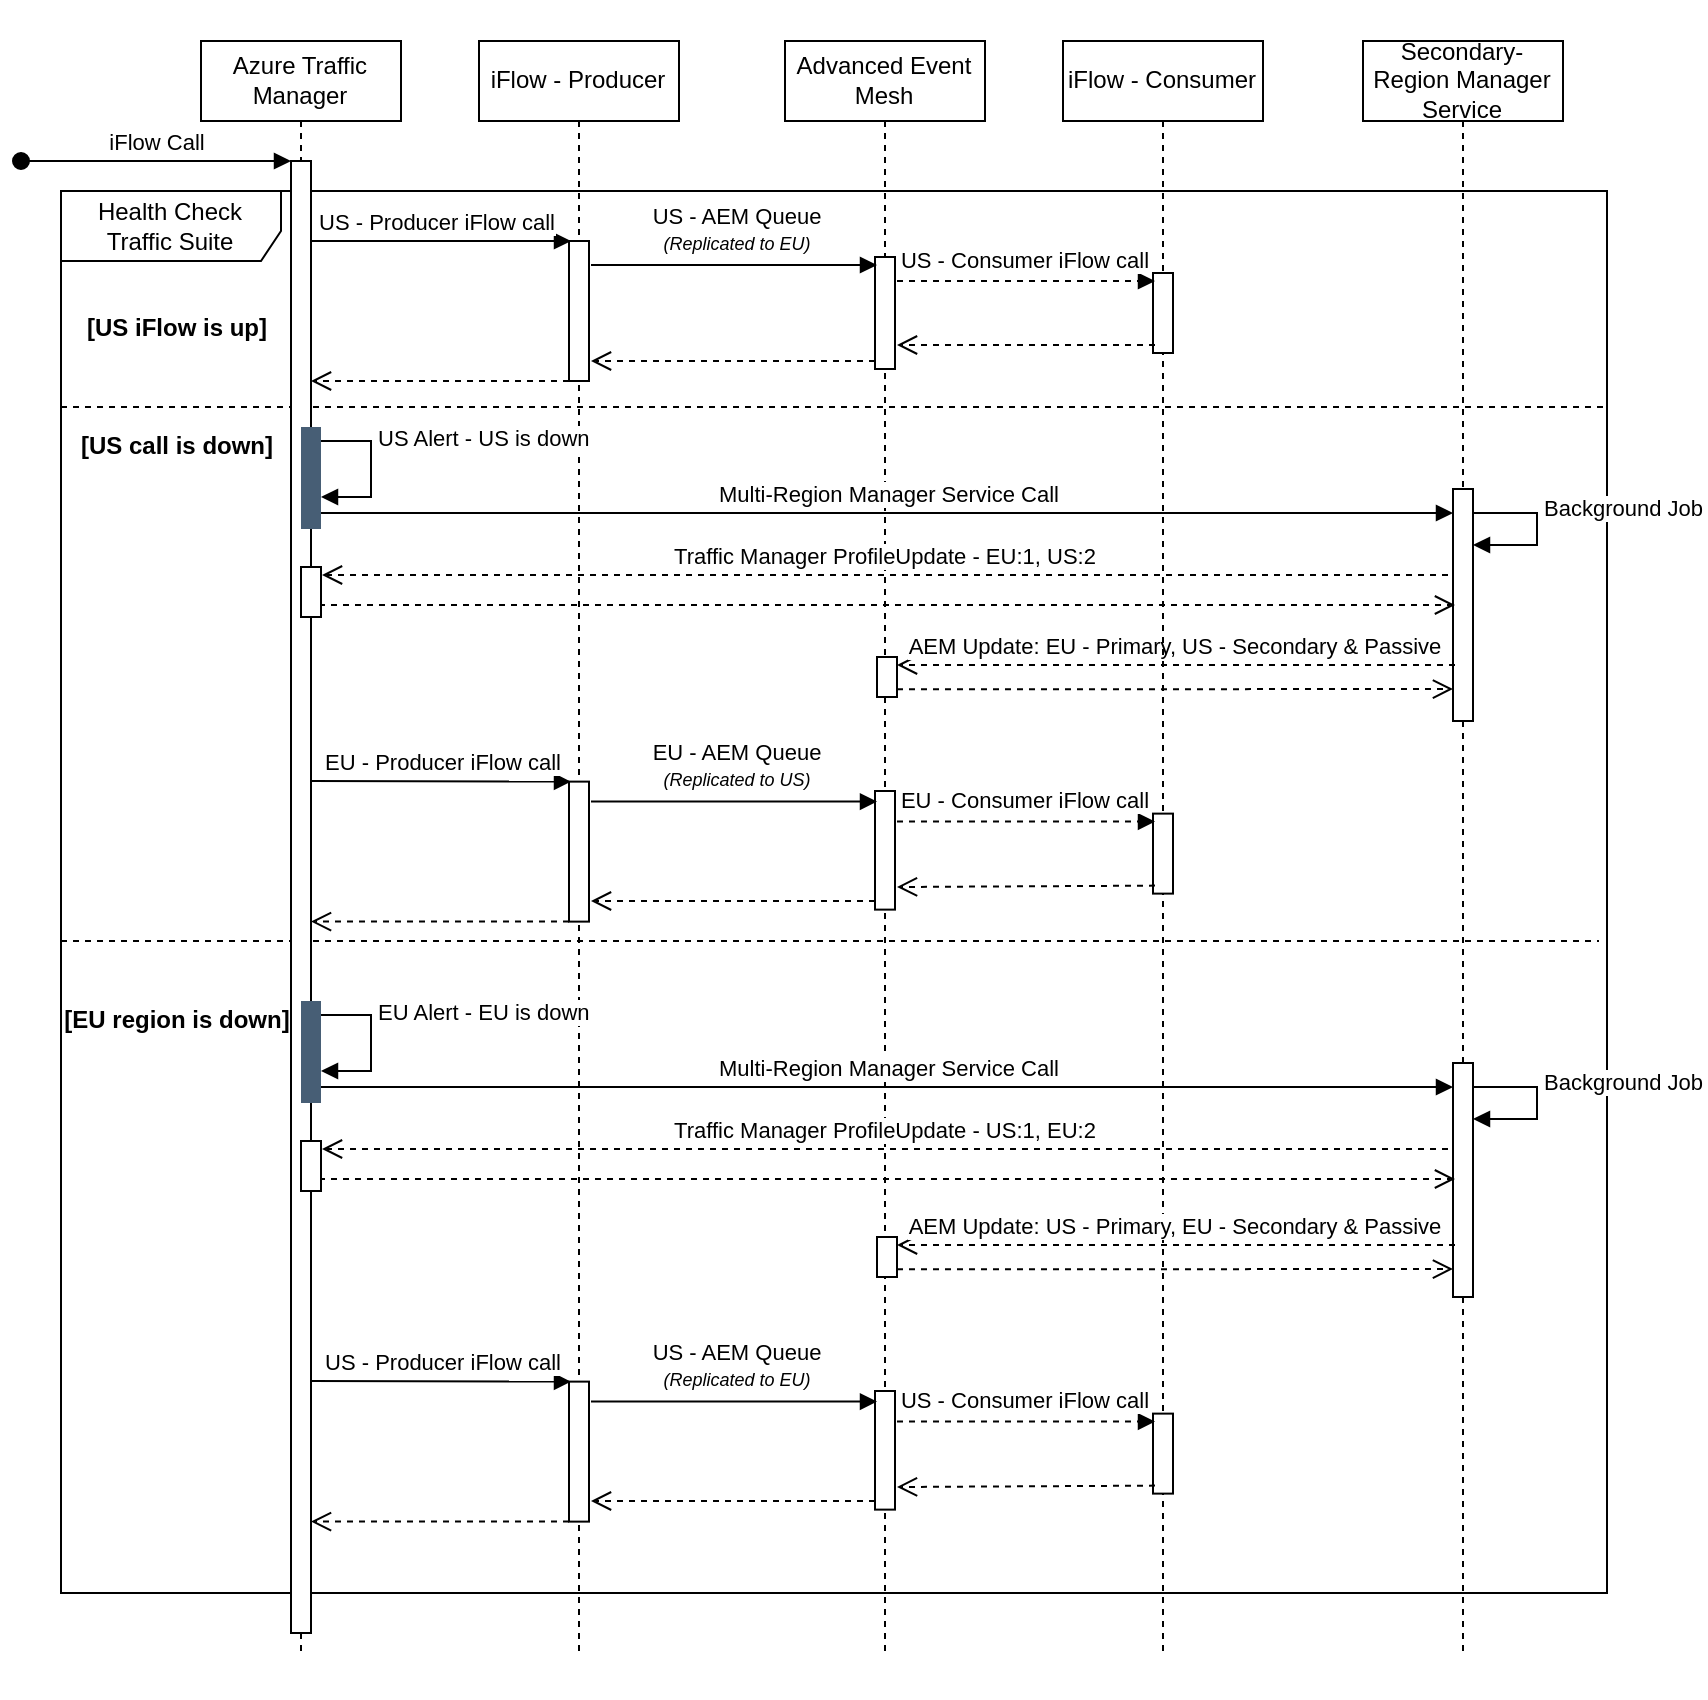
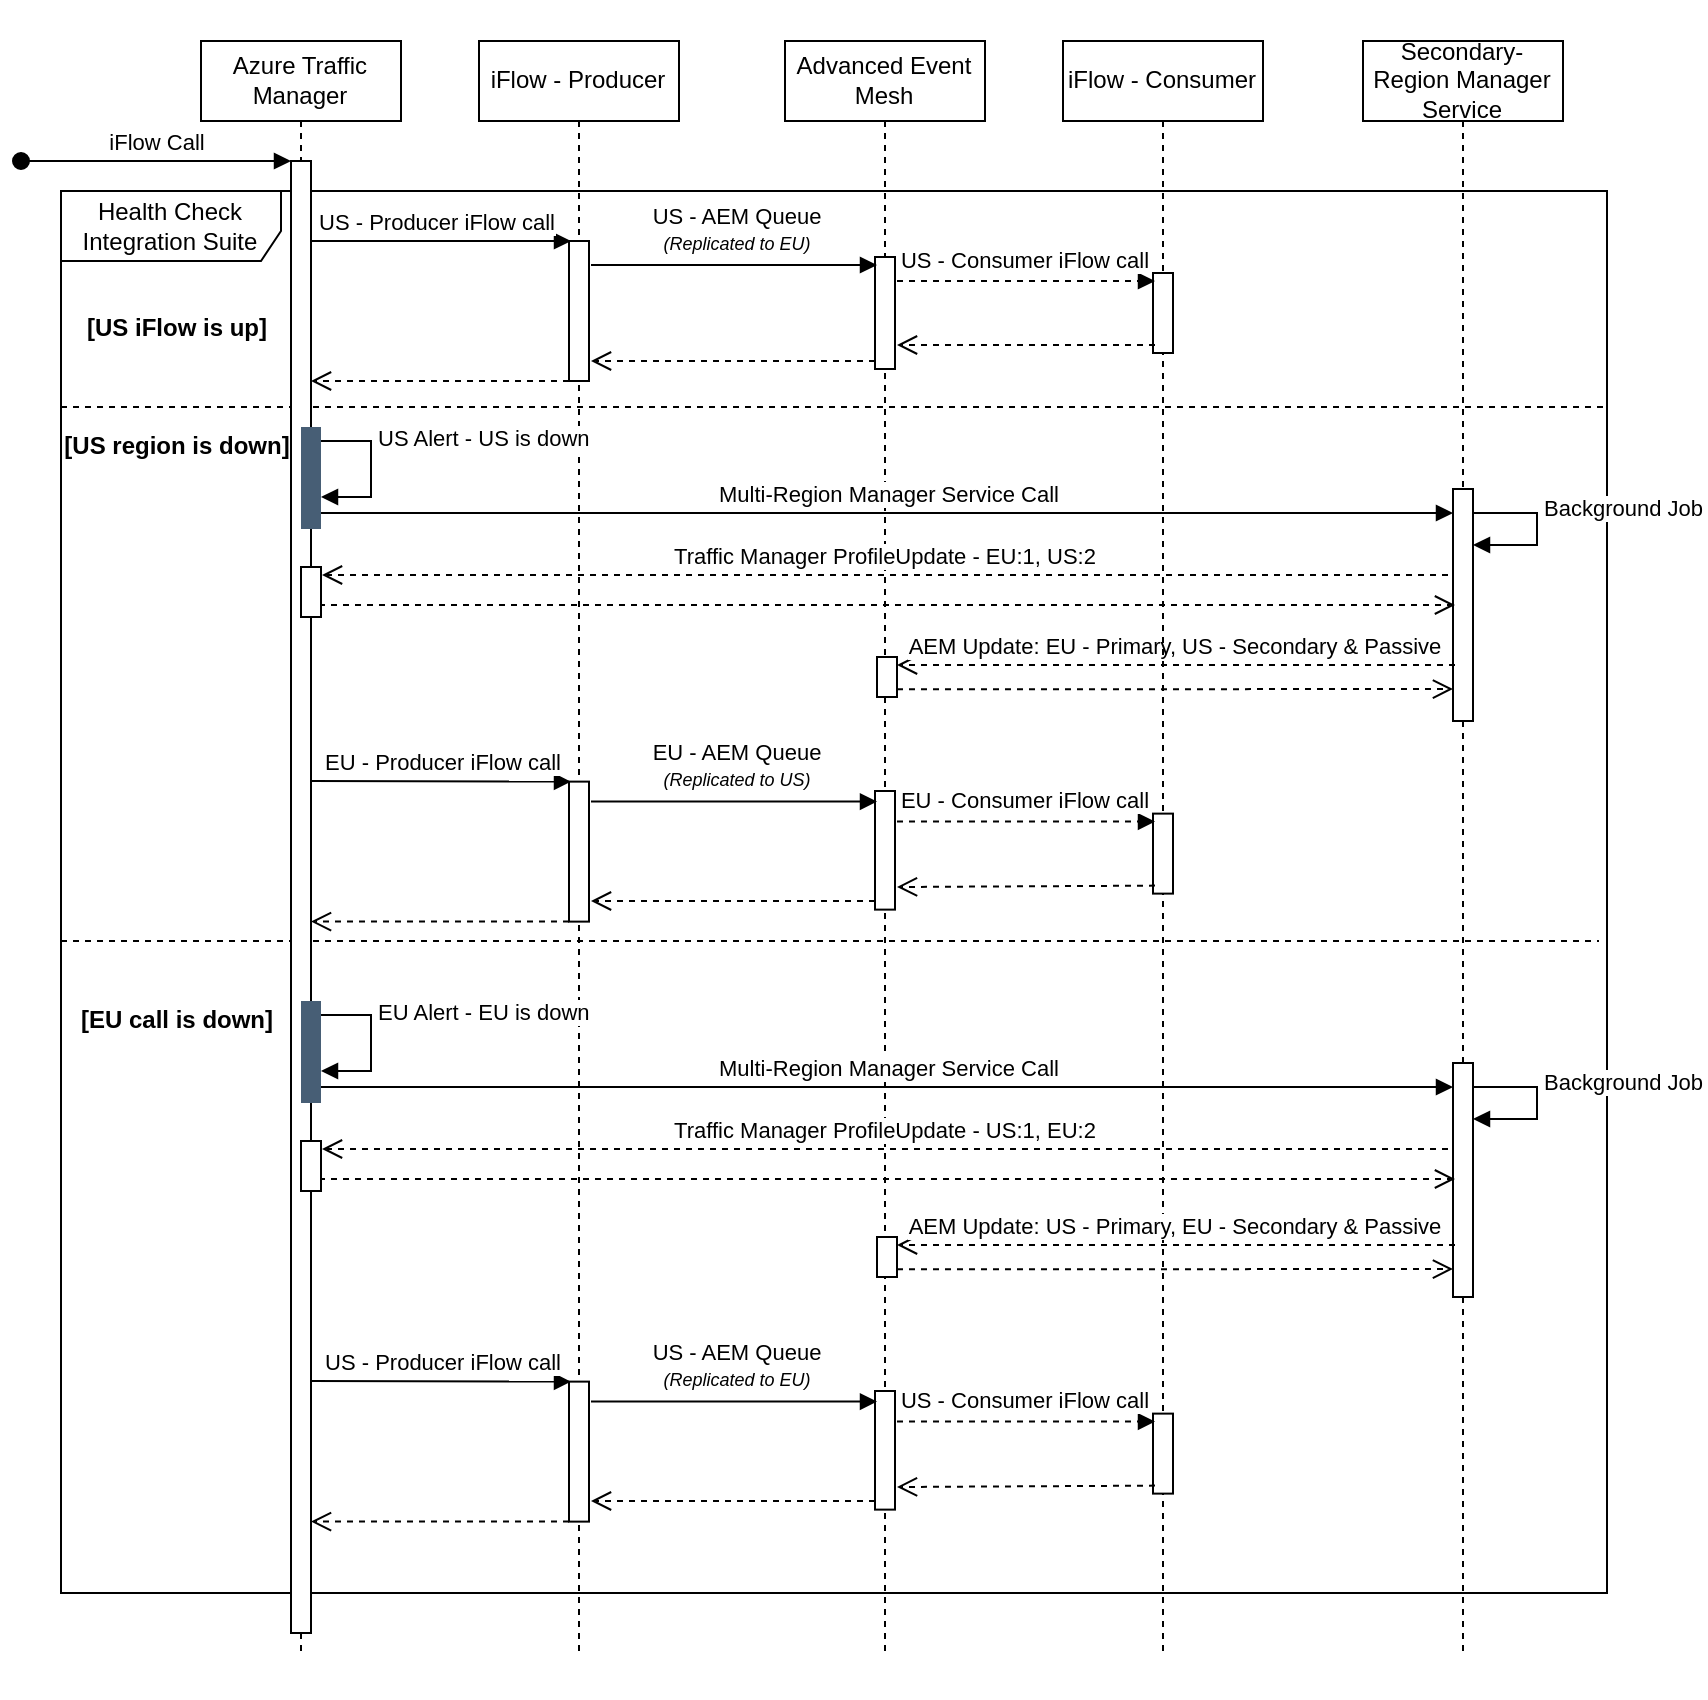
(171, 227) -> (171, 227)
(178, 447) -> (178, 447)
(178, 1021) -> (178, 1021)
